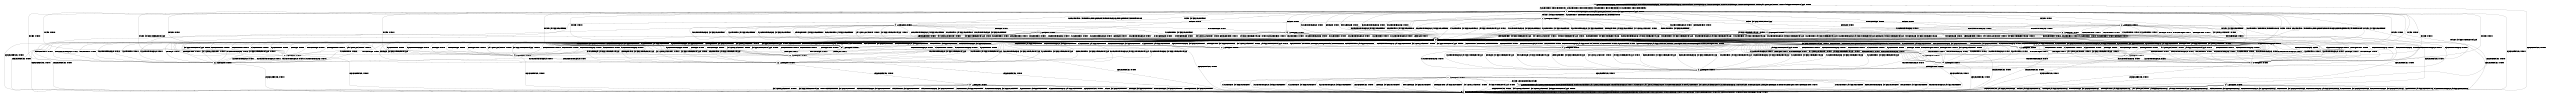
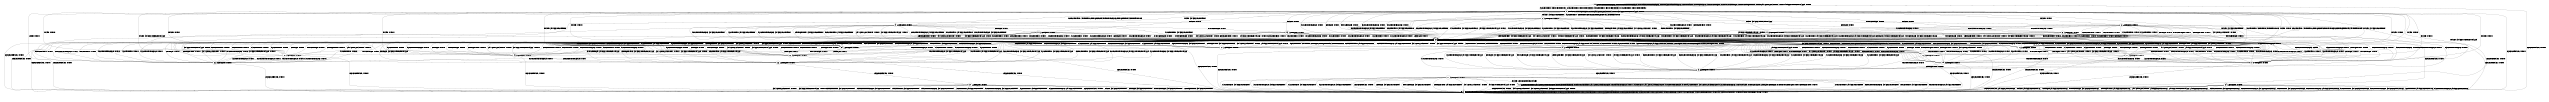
(34, 36) -> (34, 36)
(2271, 78) -> (1252, 53)
